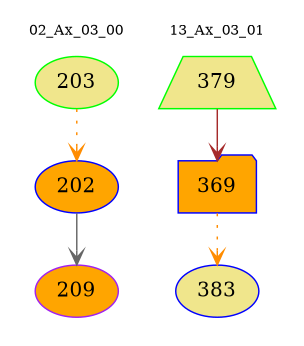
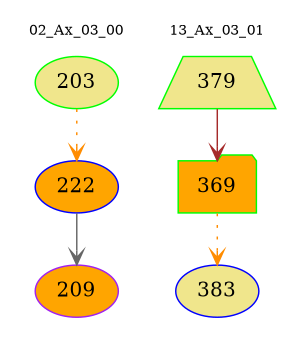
(77, 187) -> (77, 187)
(217, 187) -> (217, 187)
